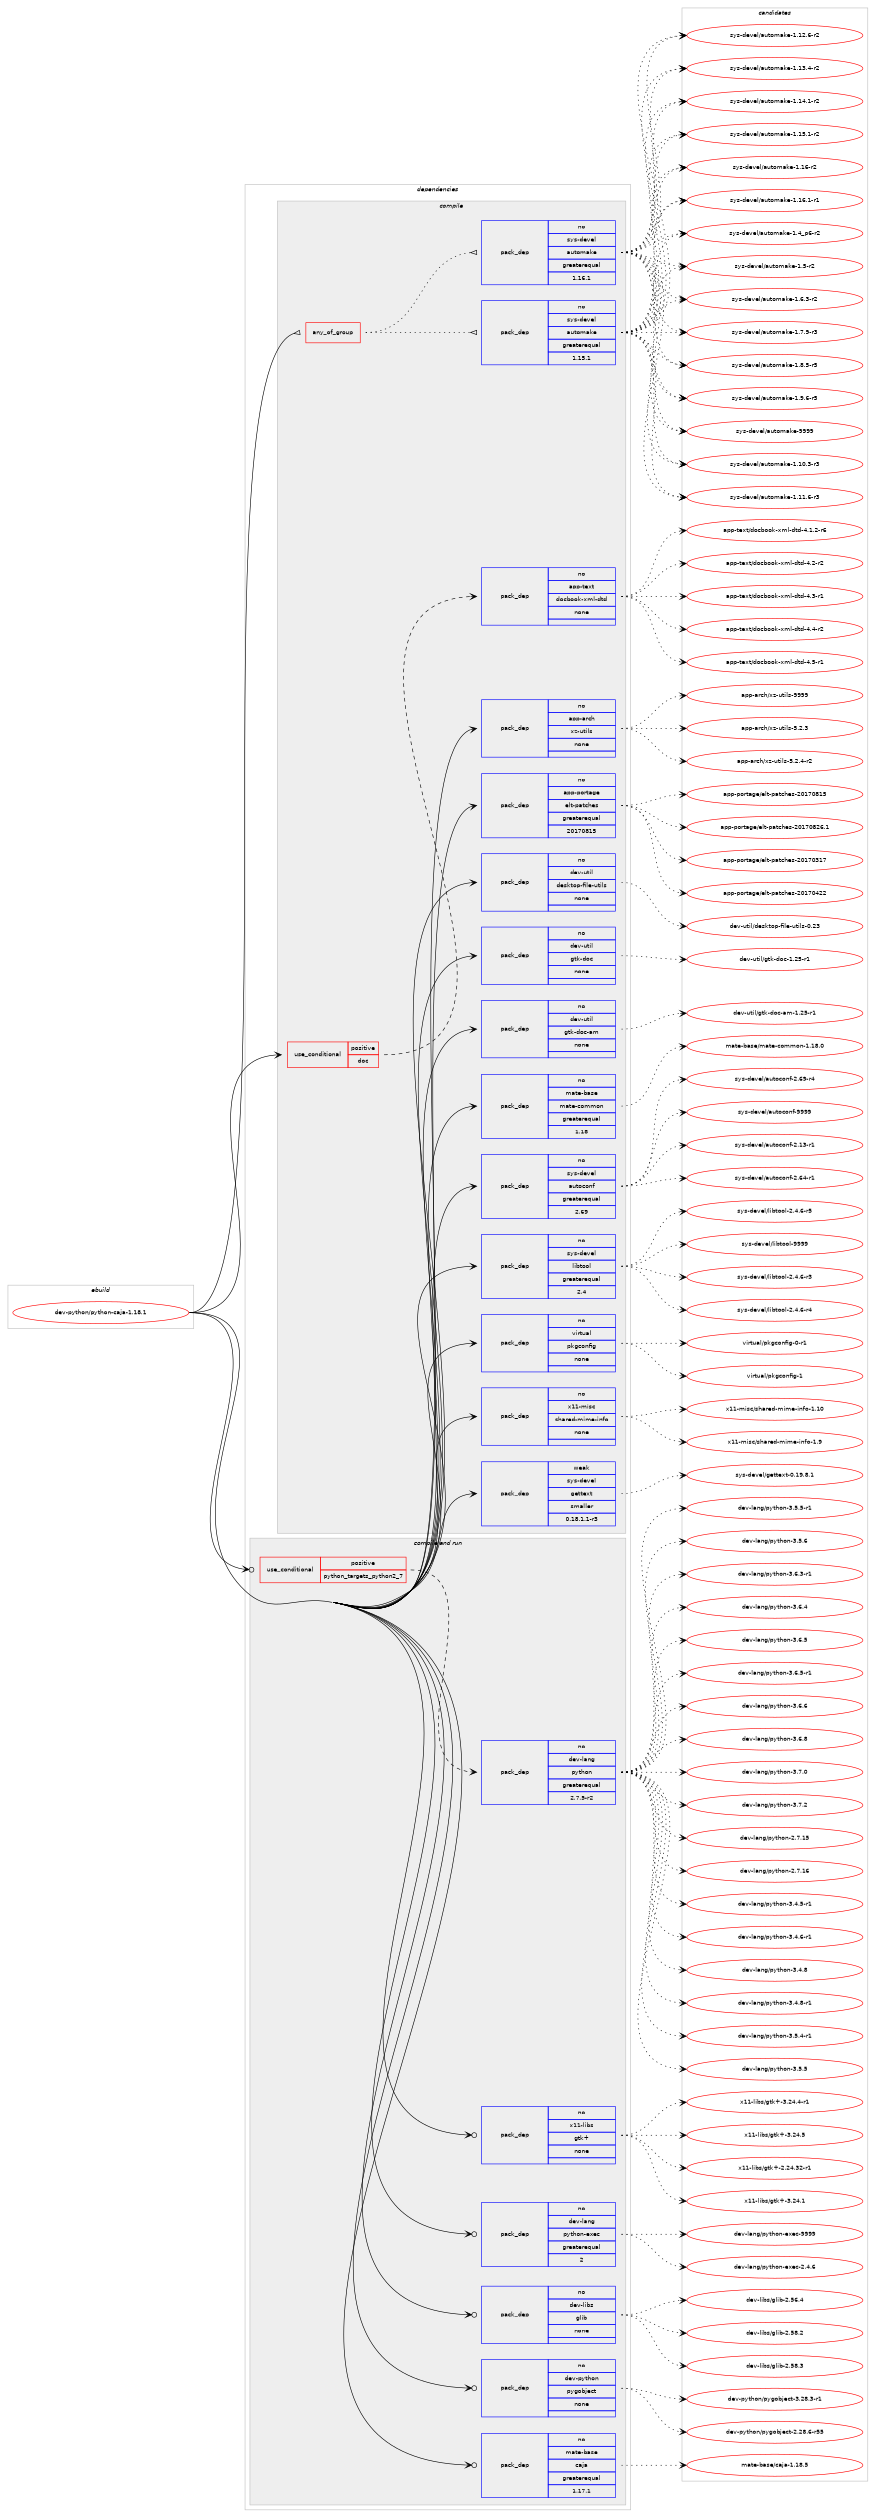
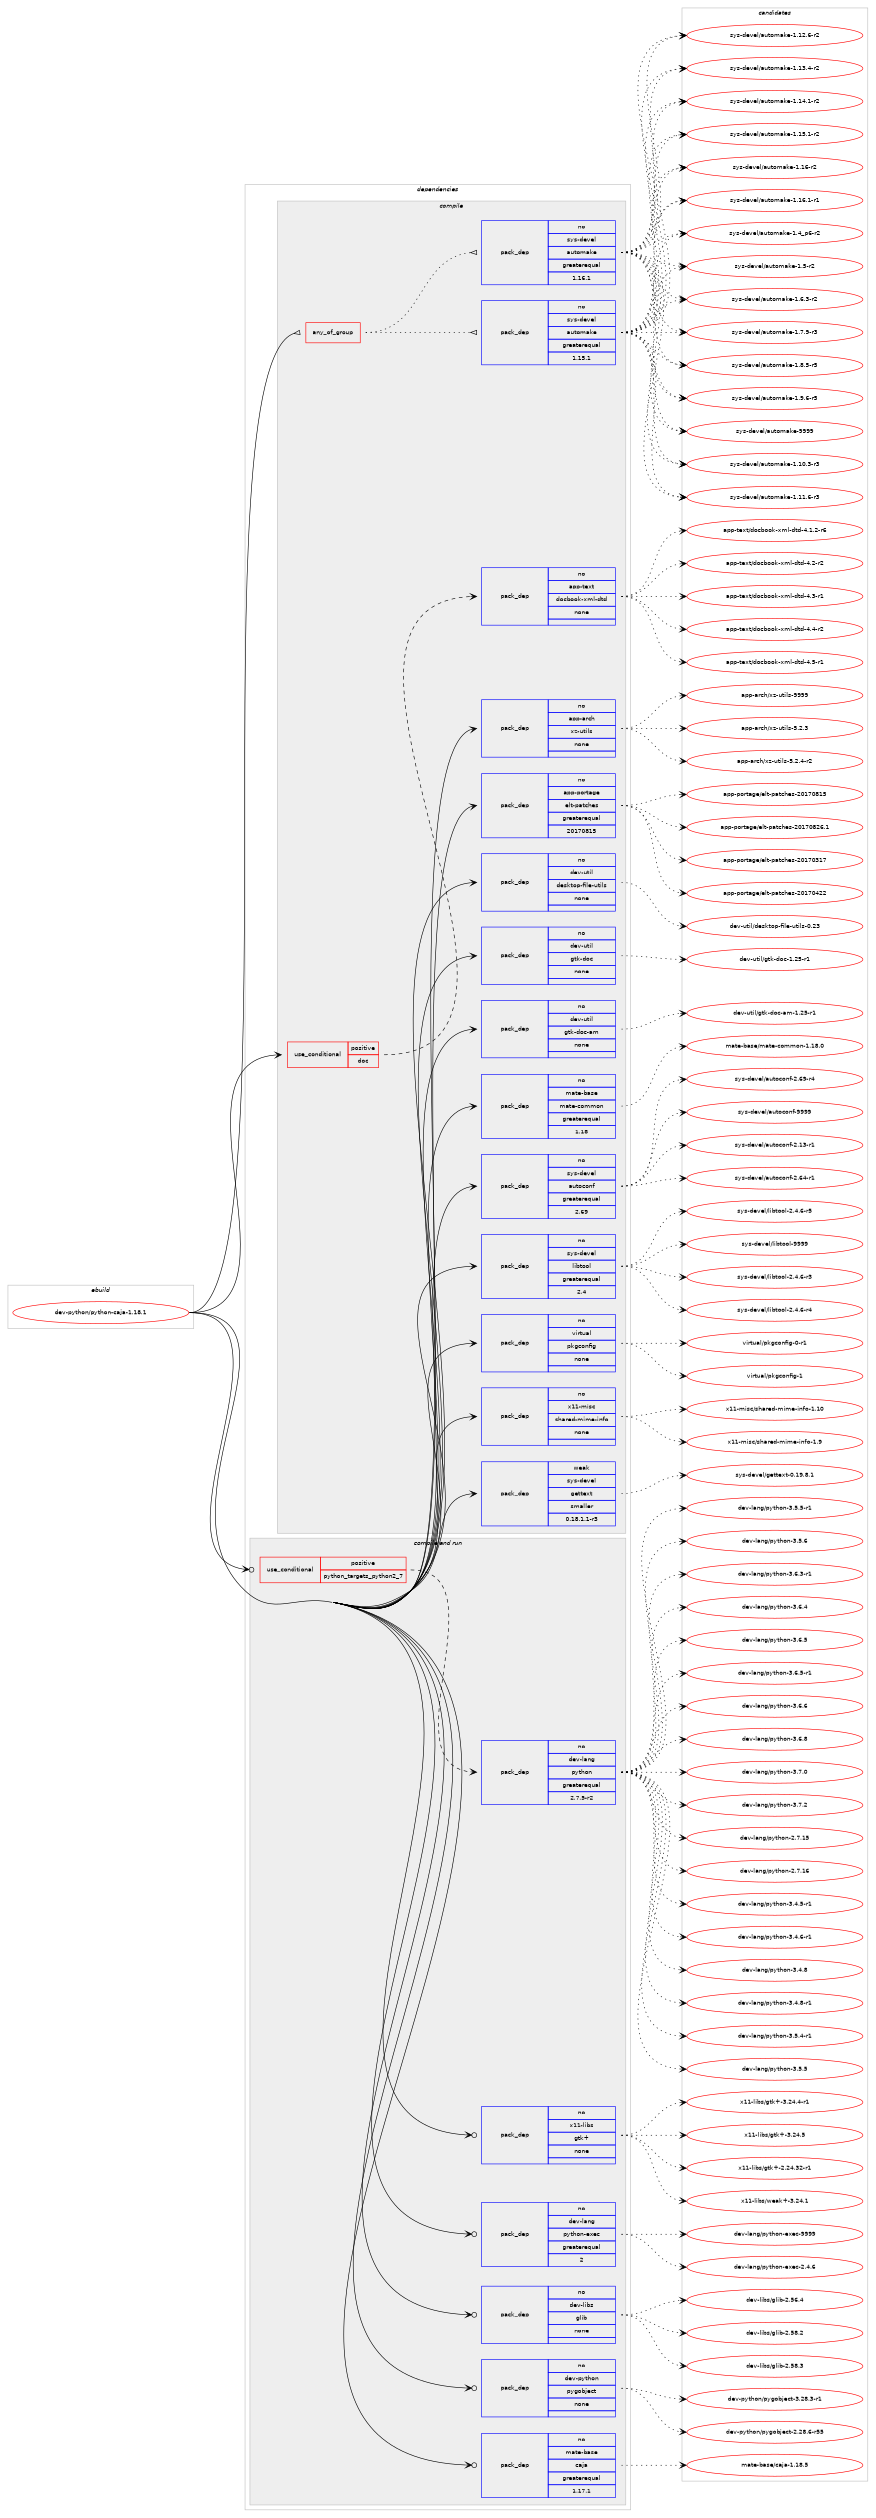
(775, 2201) -> (775, 2201)
